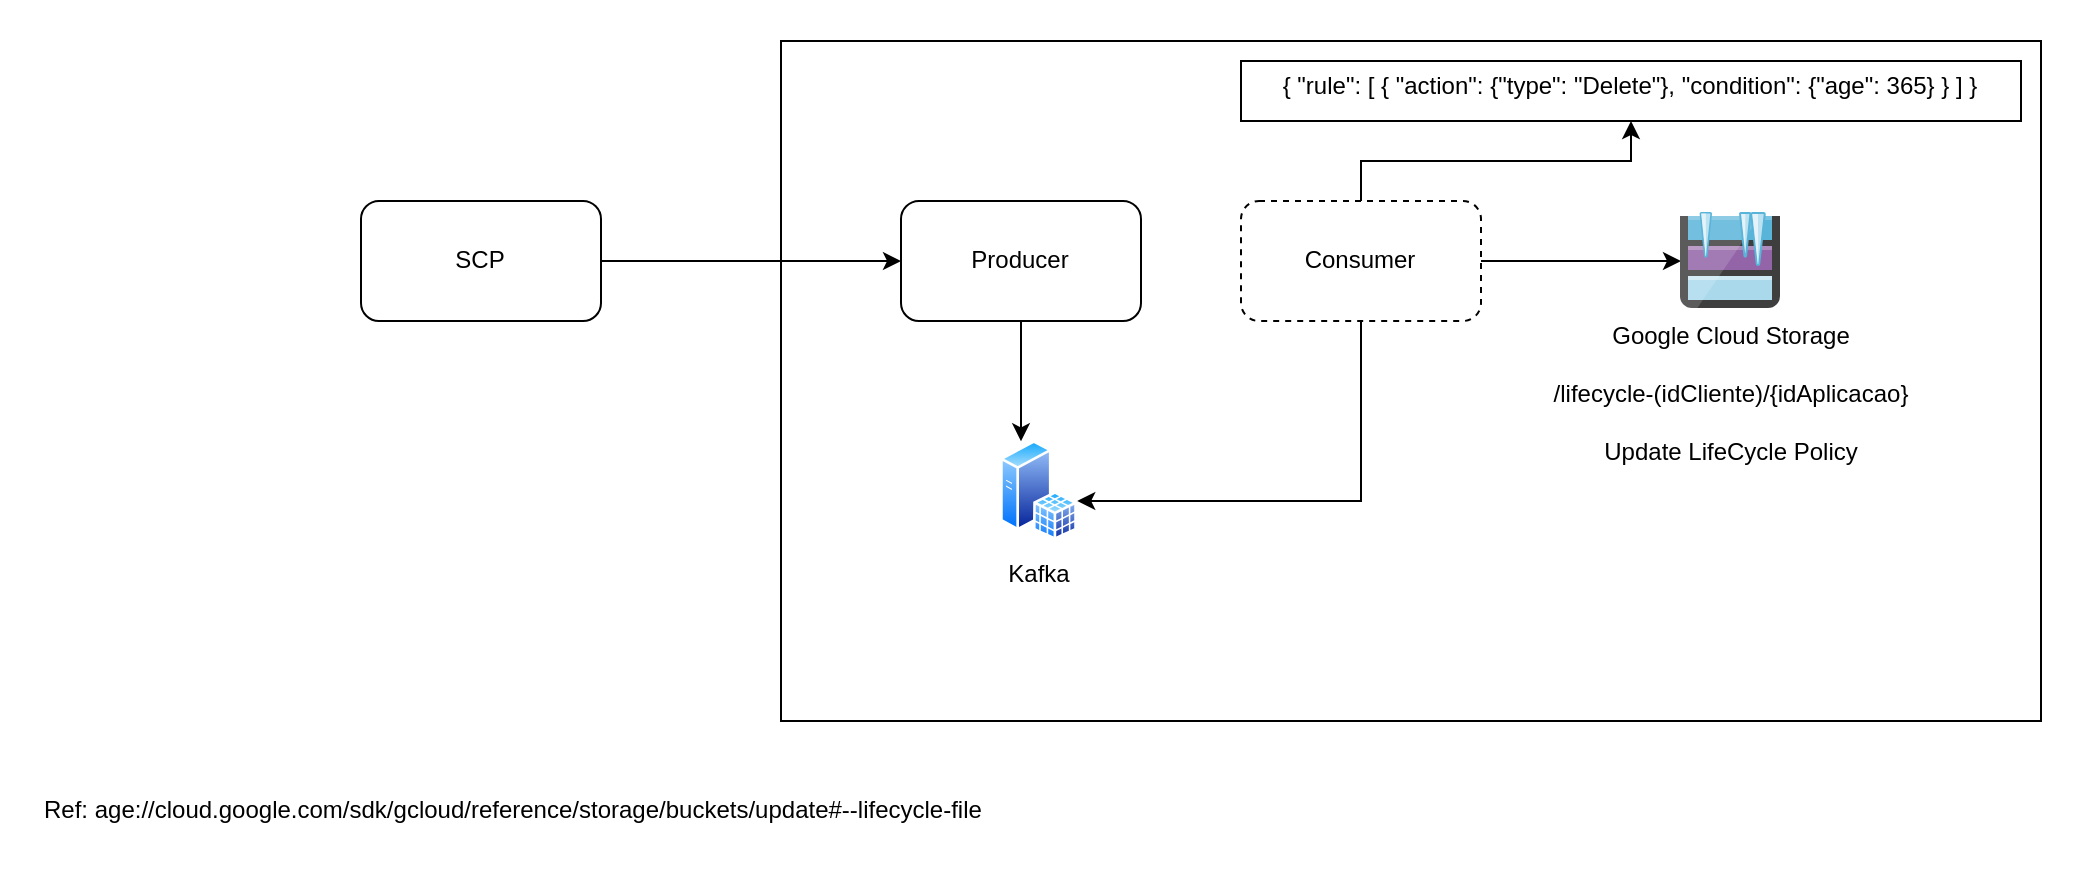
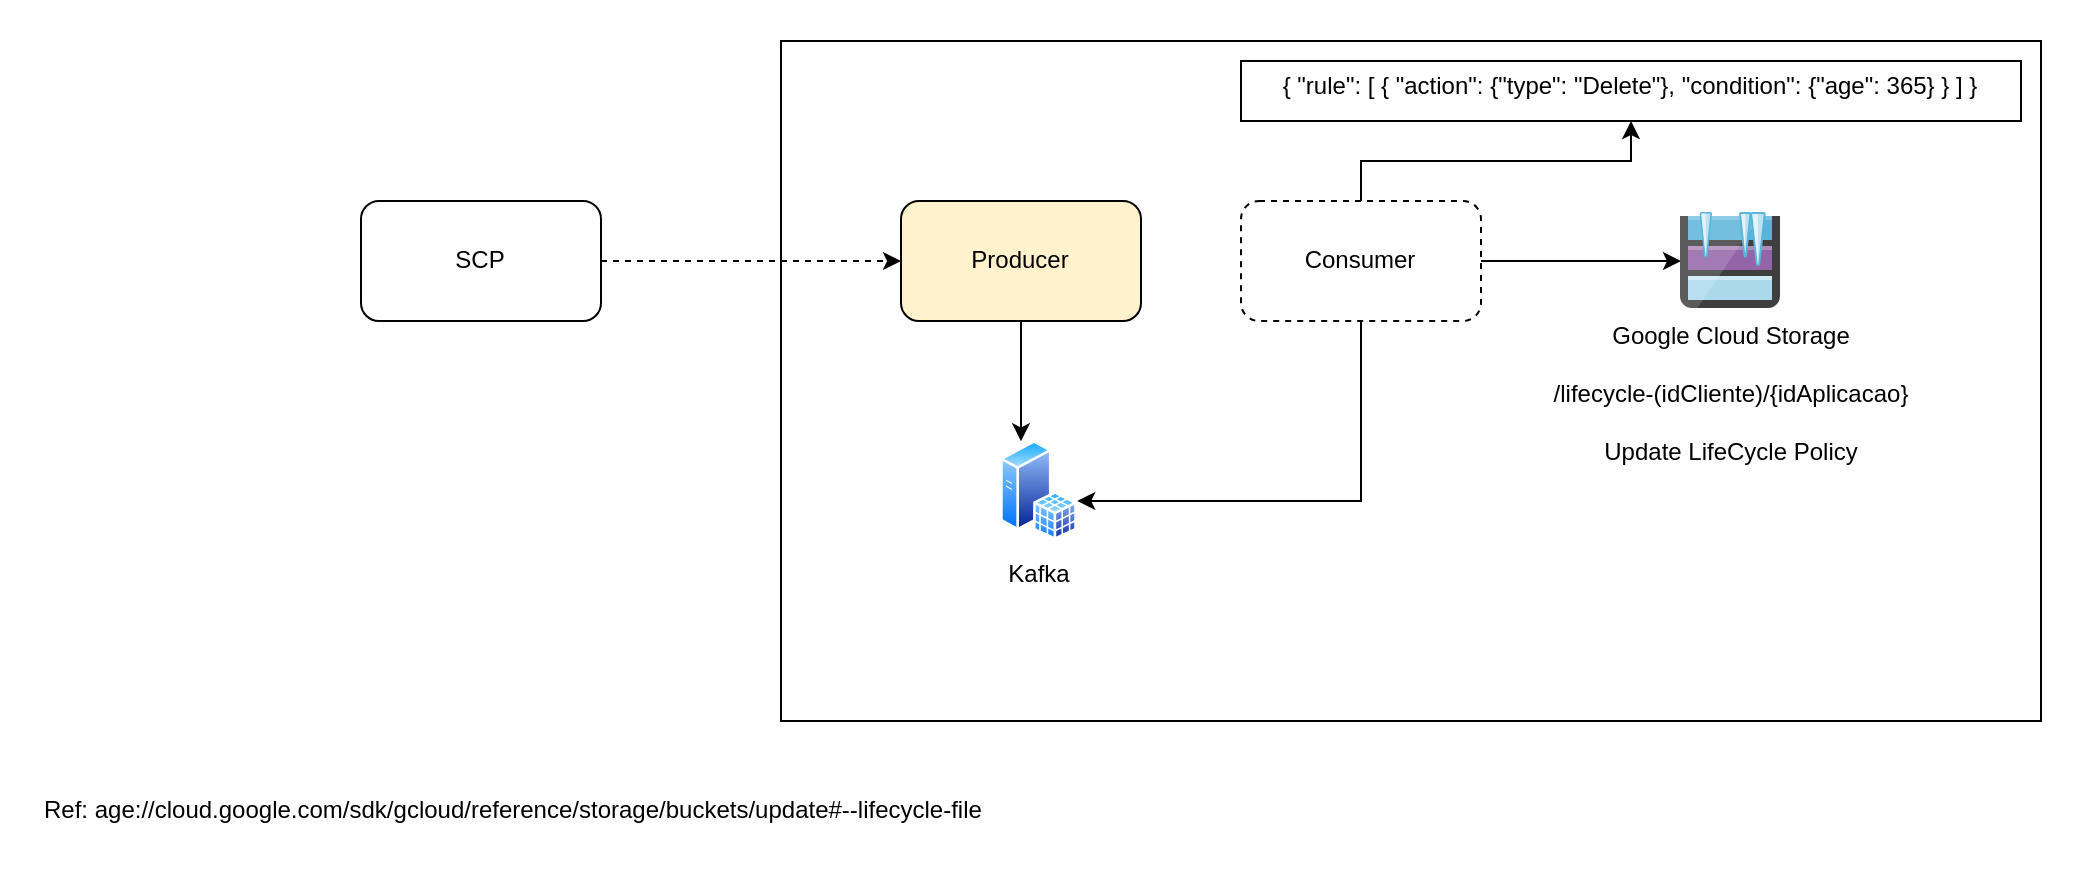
(746, 261) -> (746, 261)
(1021, 261) -> (1021, 261)
